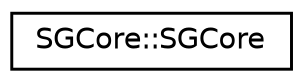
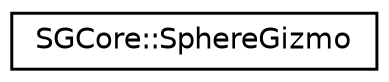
(152, 41) -> (194, 41)
